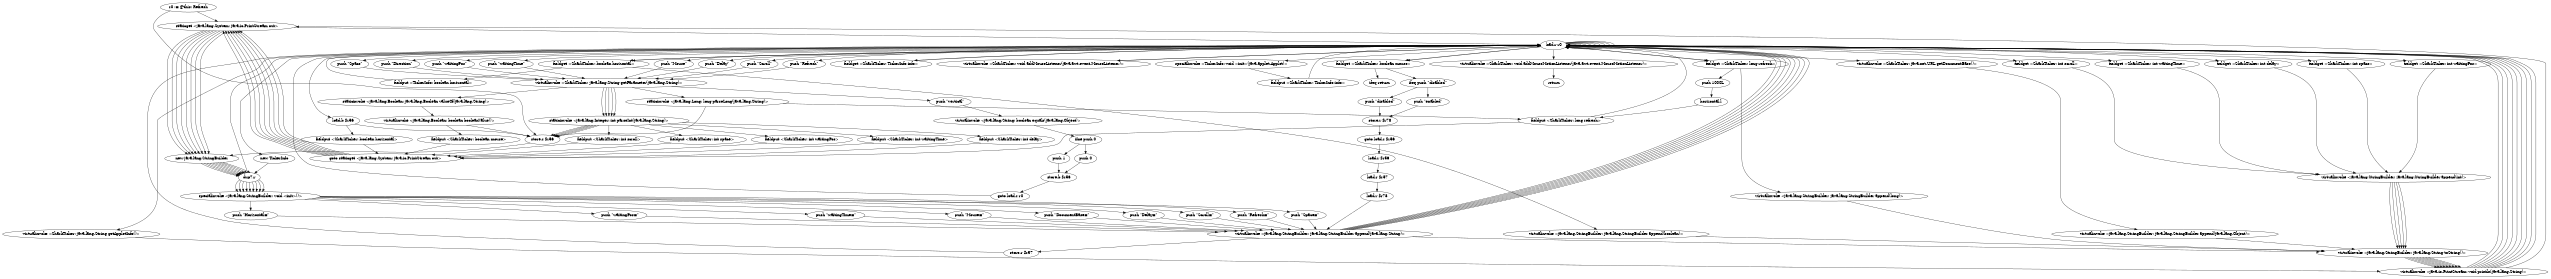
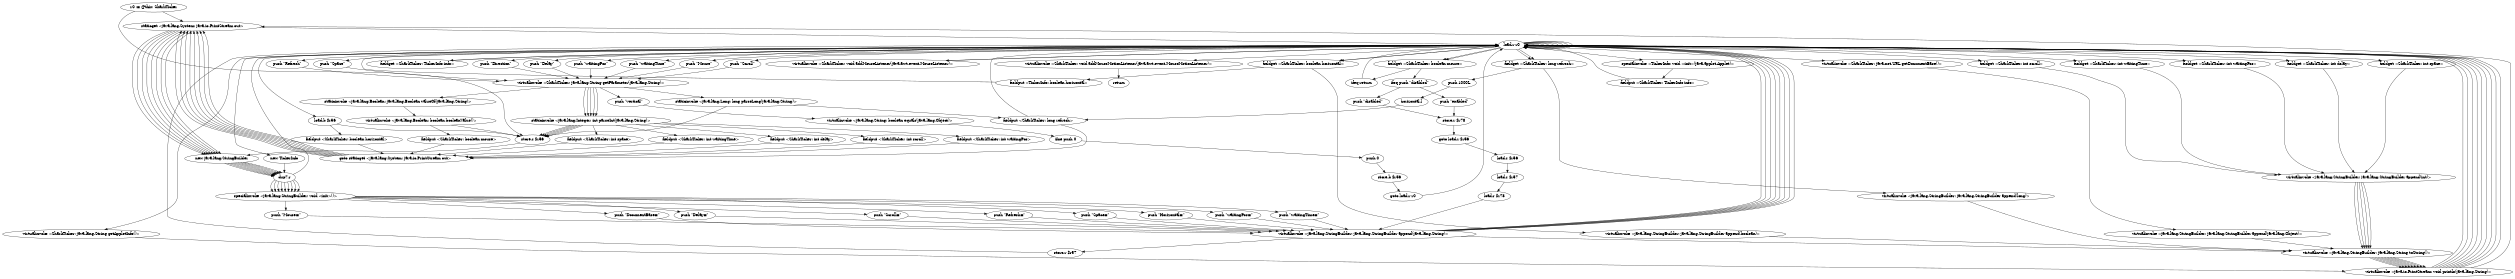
(188, 7) -> (154, 7)
none -> (1411, 52)
(1059, 159) -> none
